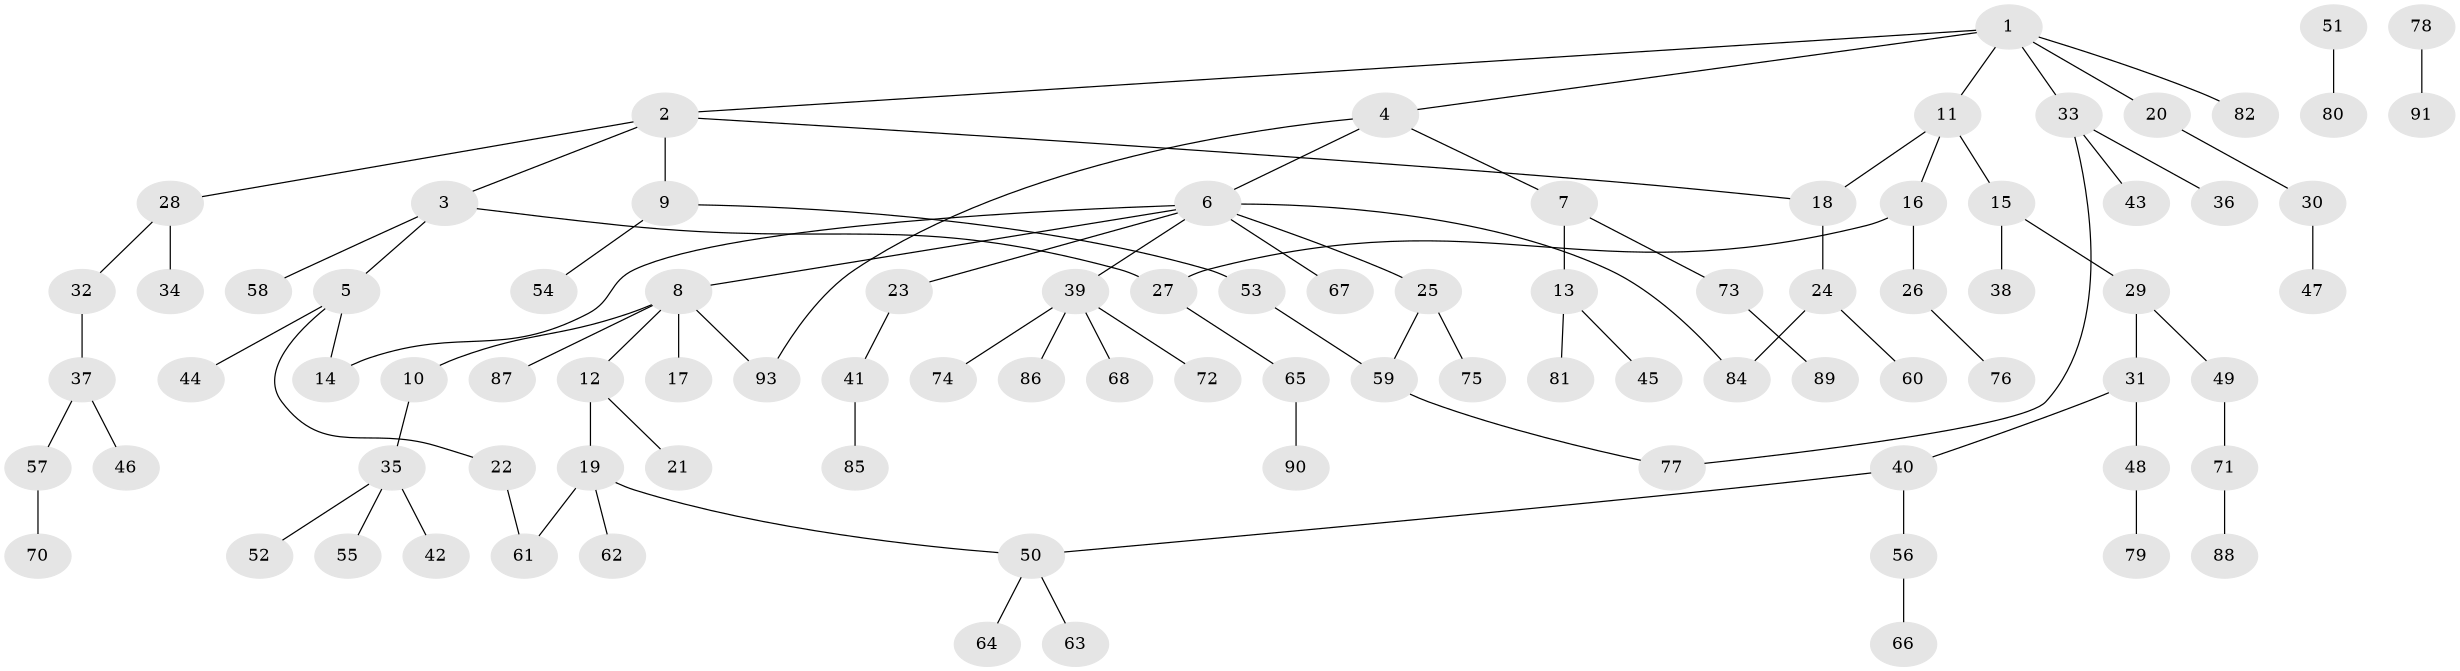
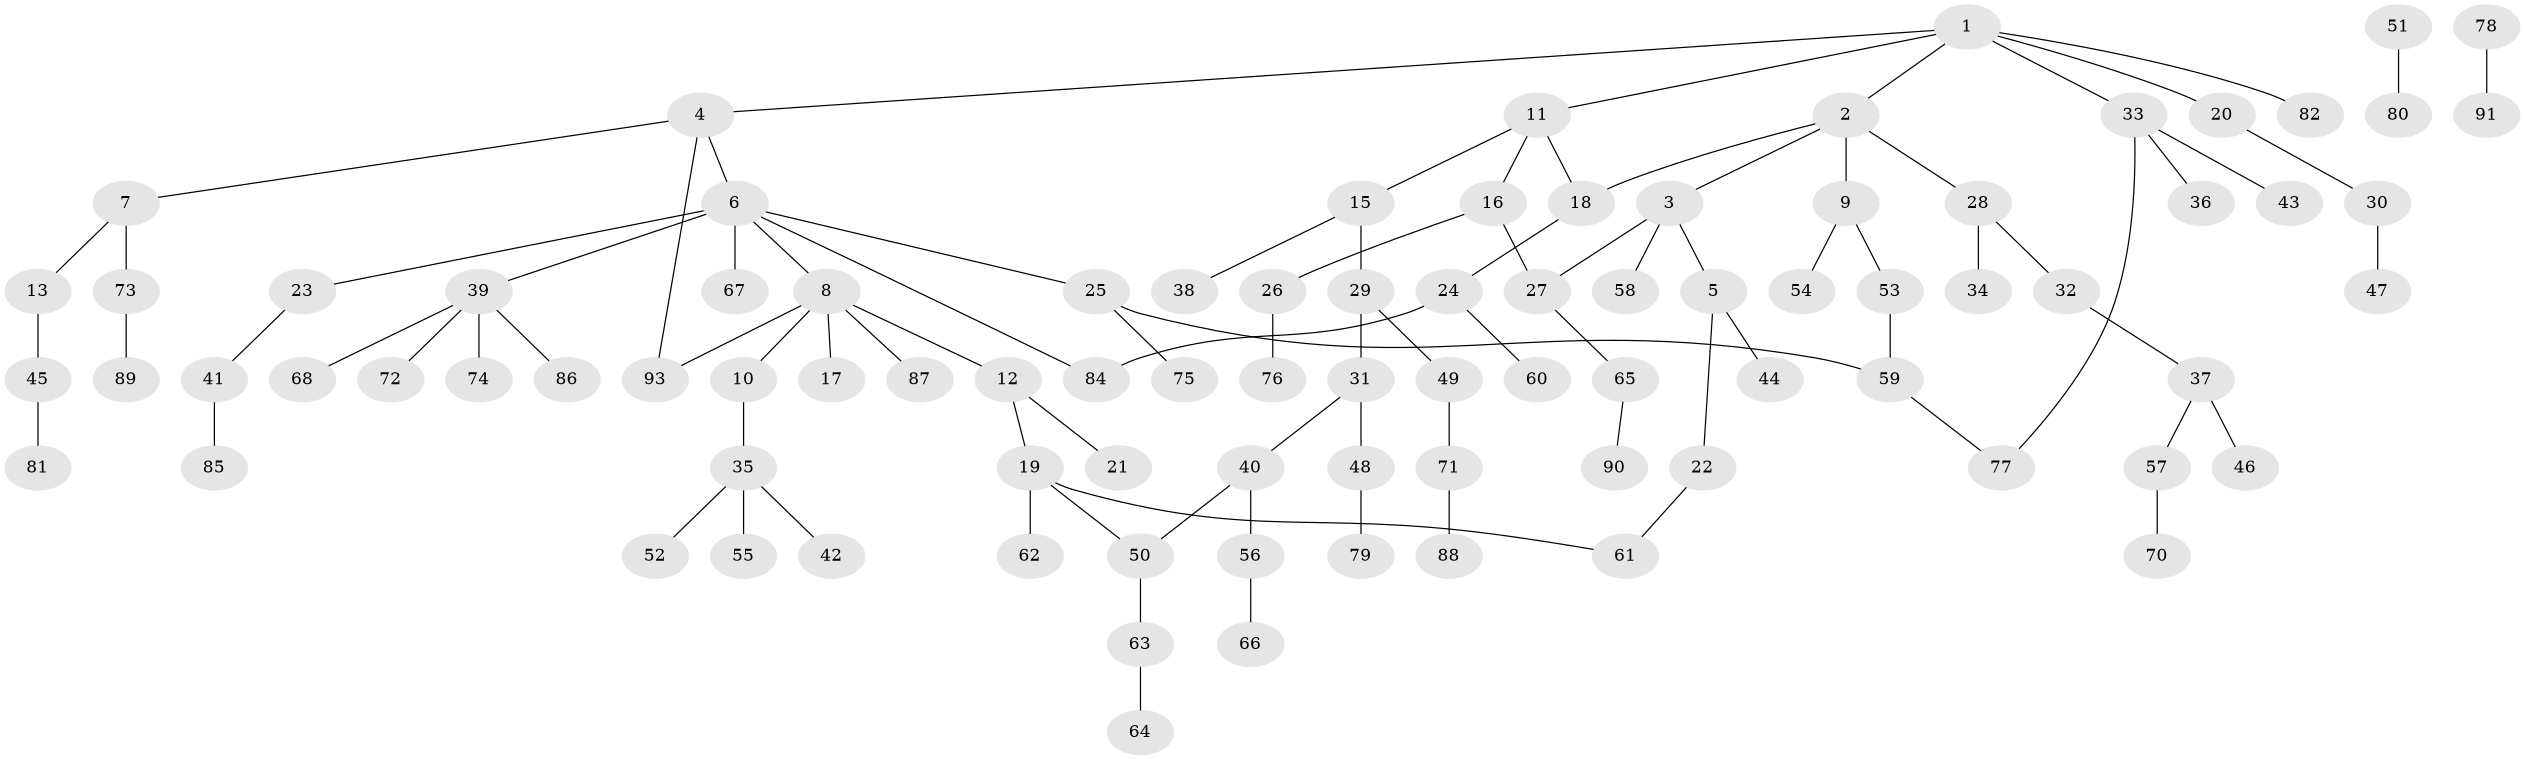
(1562, 336) -> (38, 424)
(326, 380) -> none
(1009, 600) -> (1140, 689)
